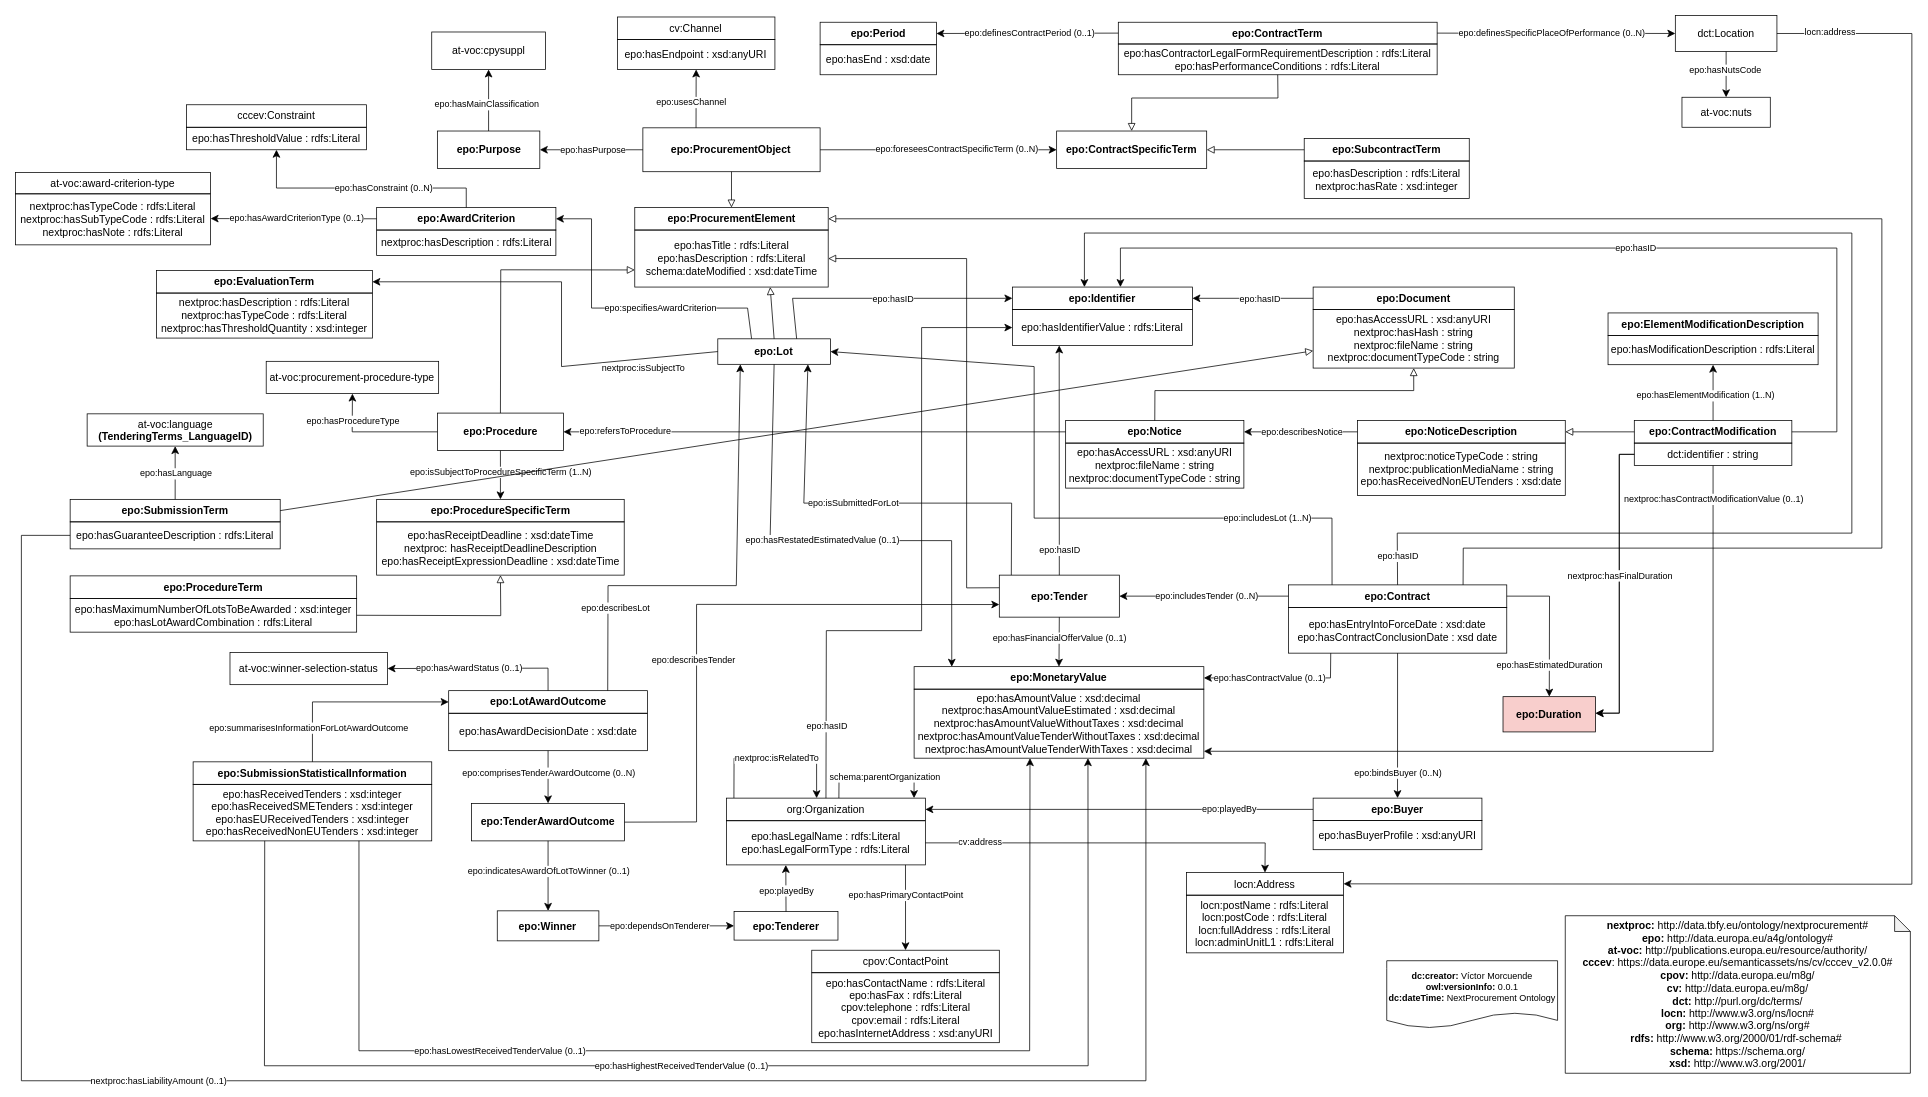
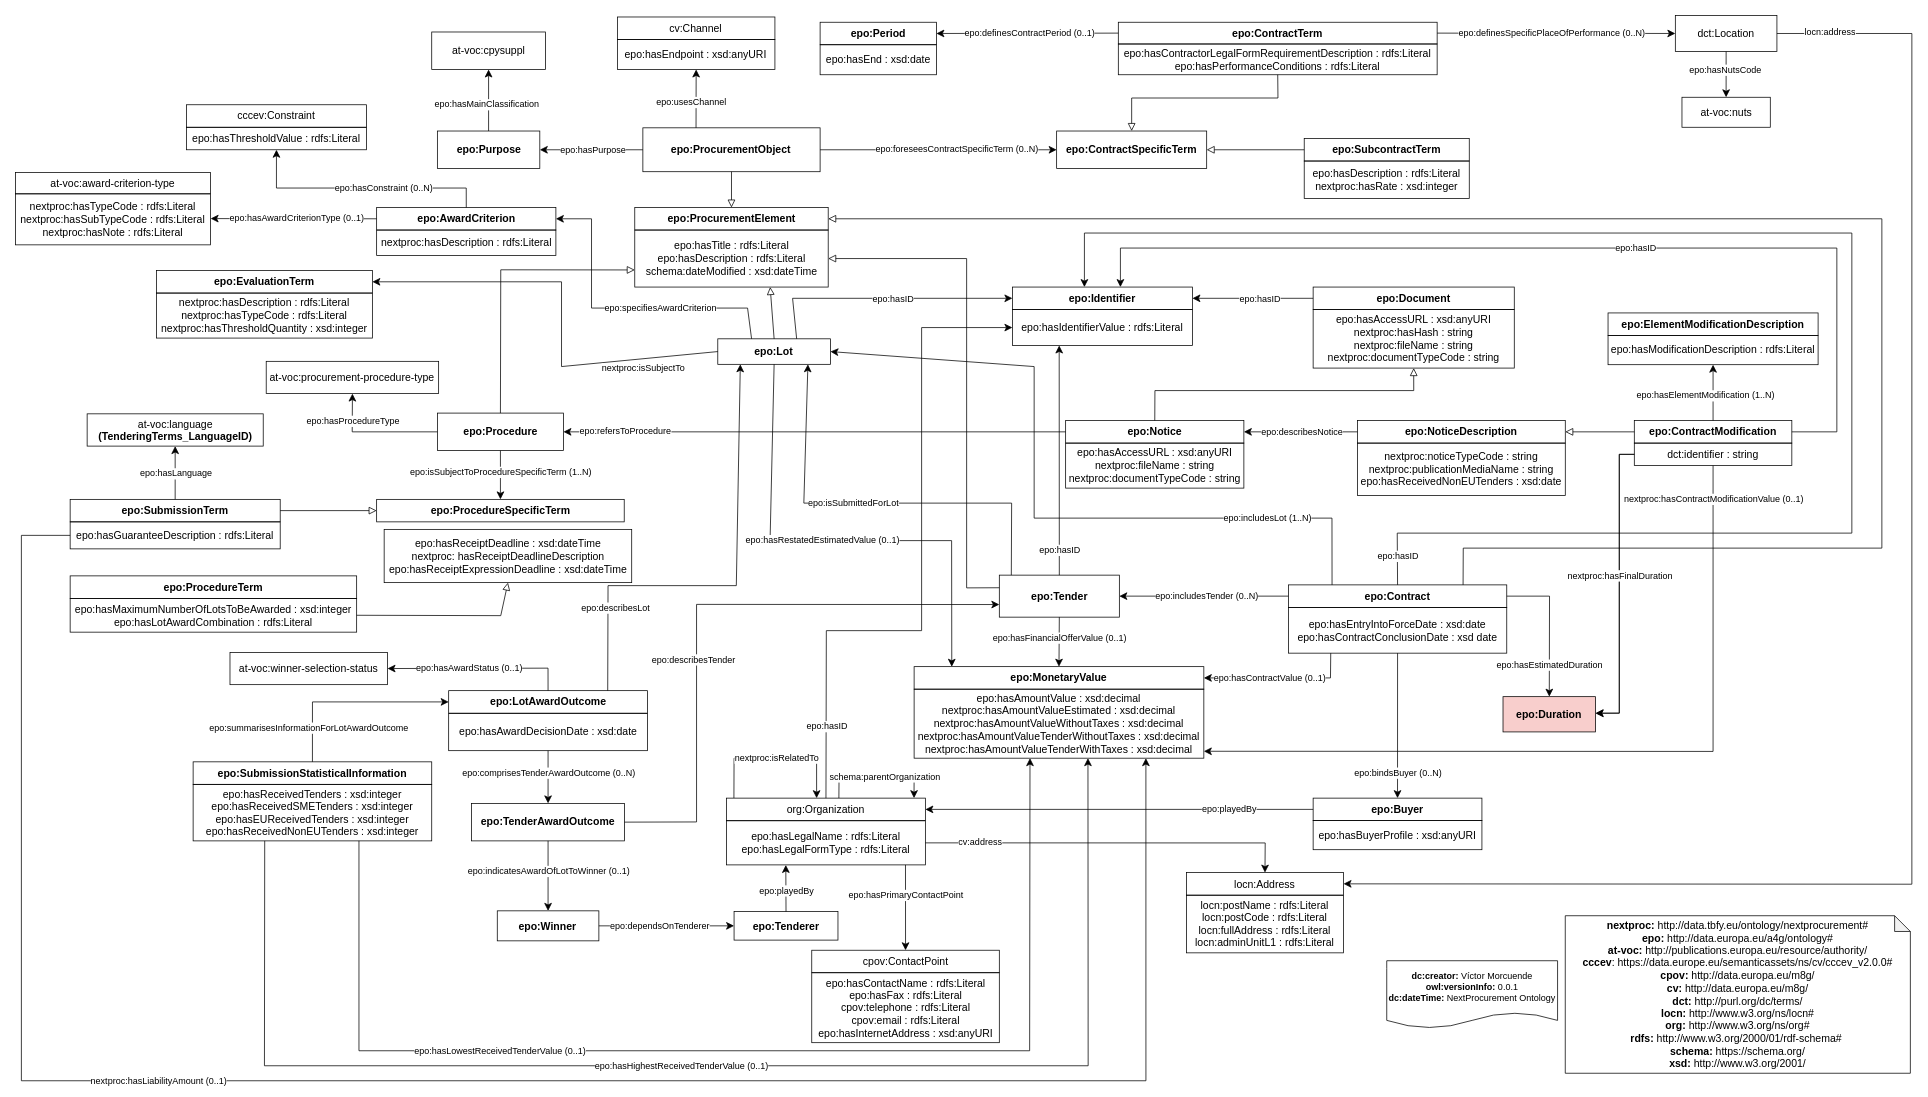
(1054, 391) -> (326, 510)
(500, 548) -> (508, 556)
